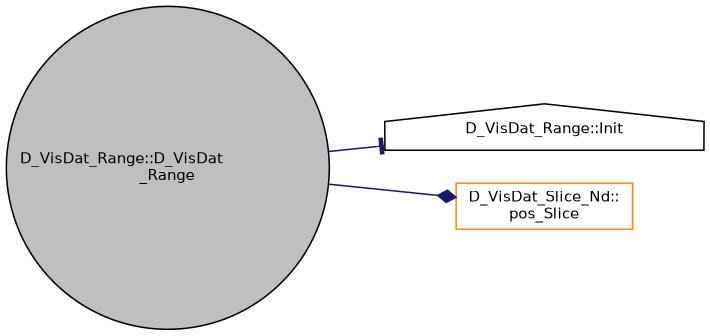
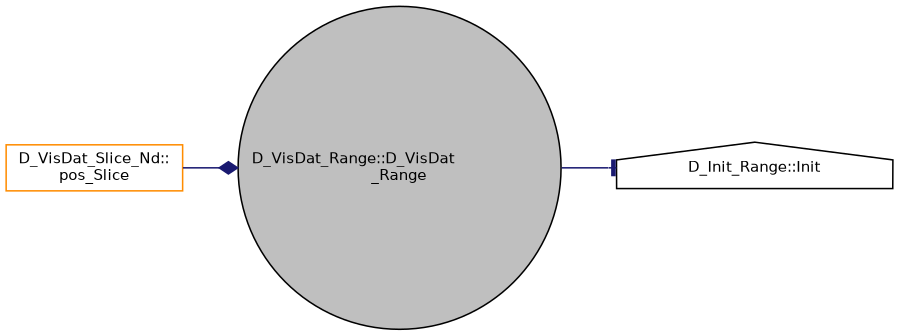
(544, 129) -> (755, 168)
(383, 190) -> (201, 168)
